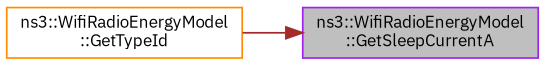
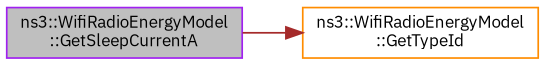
(264, 33) -> (264, 33)
